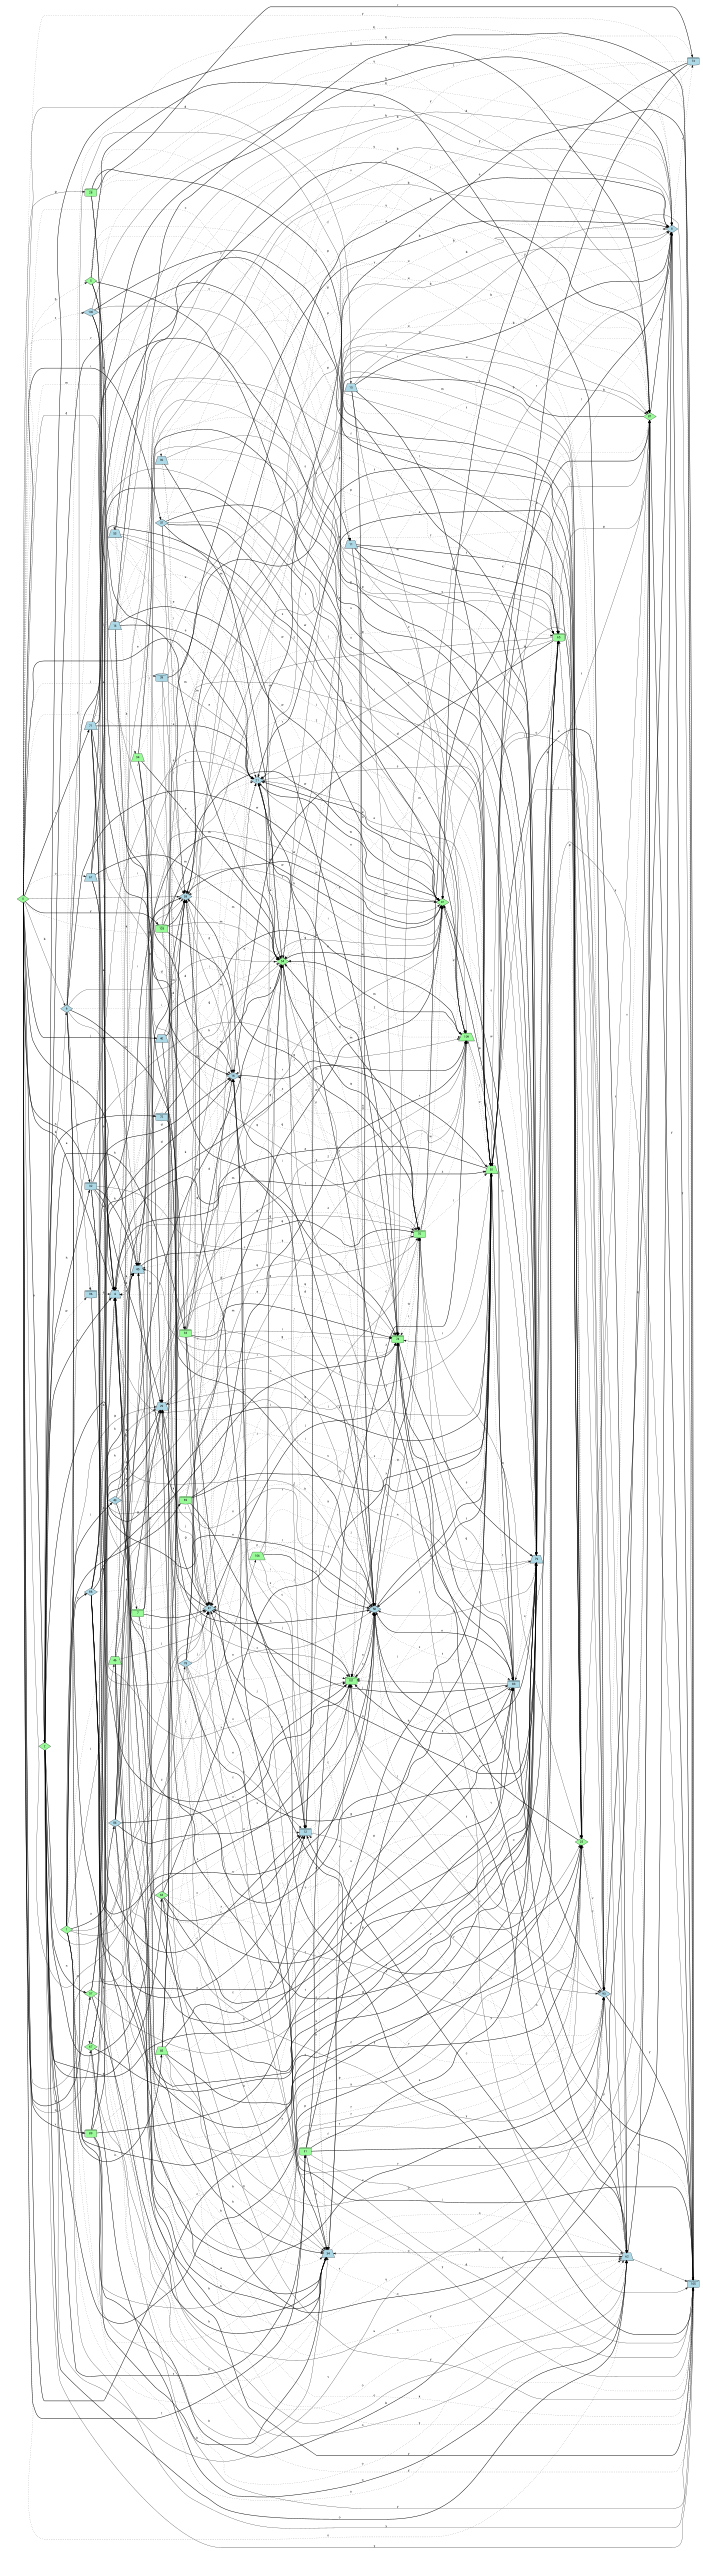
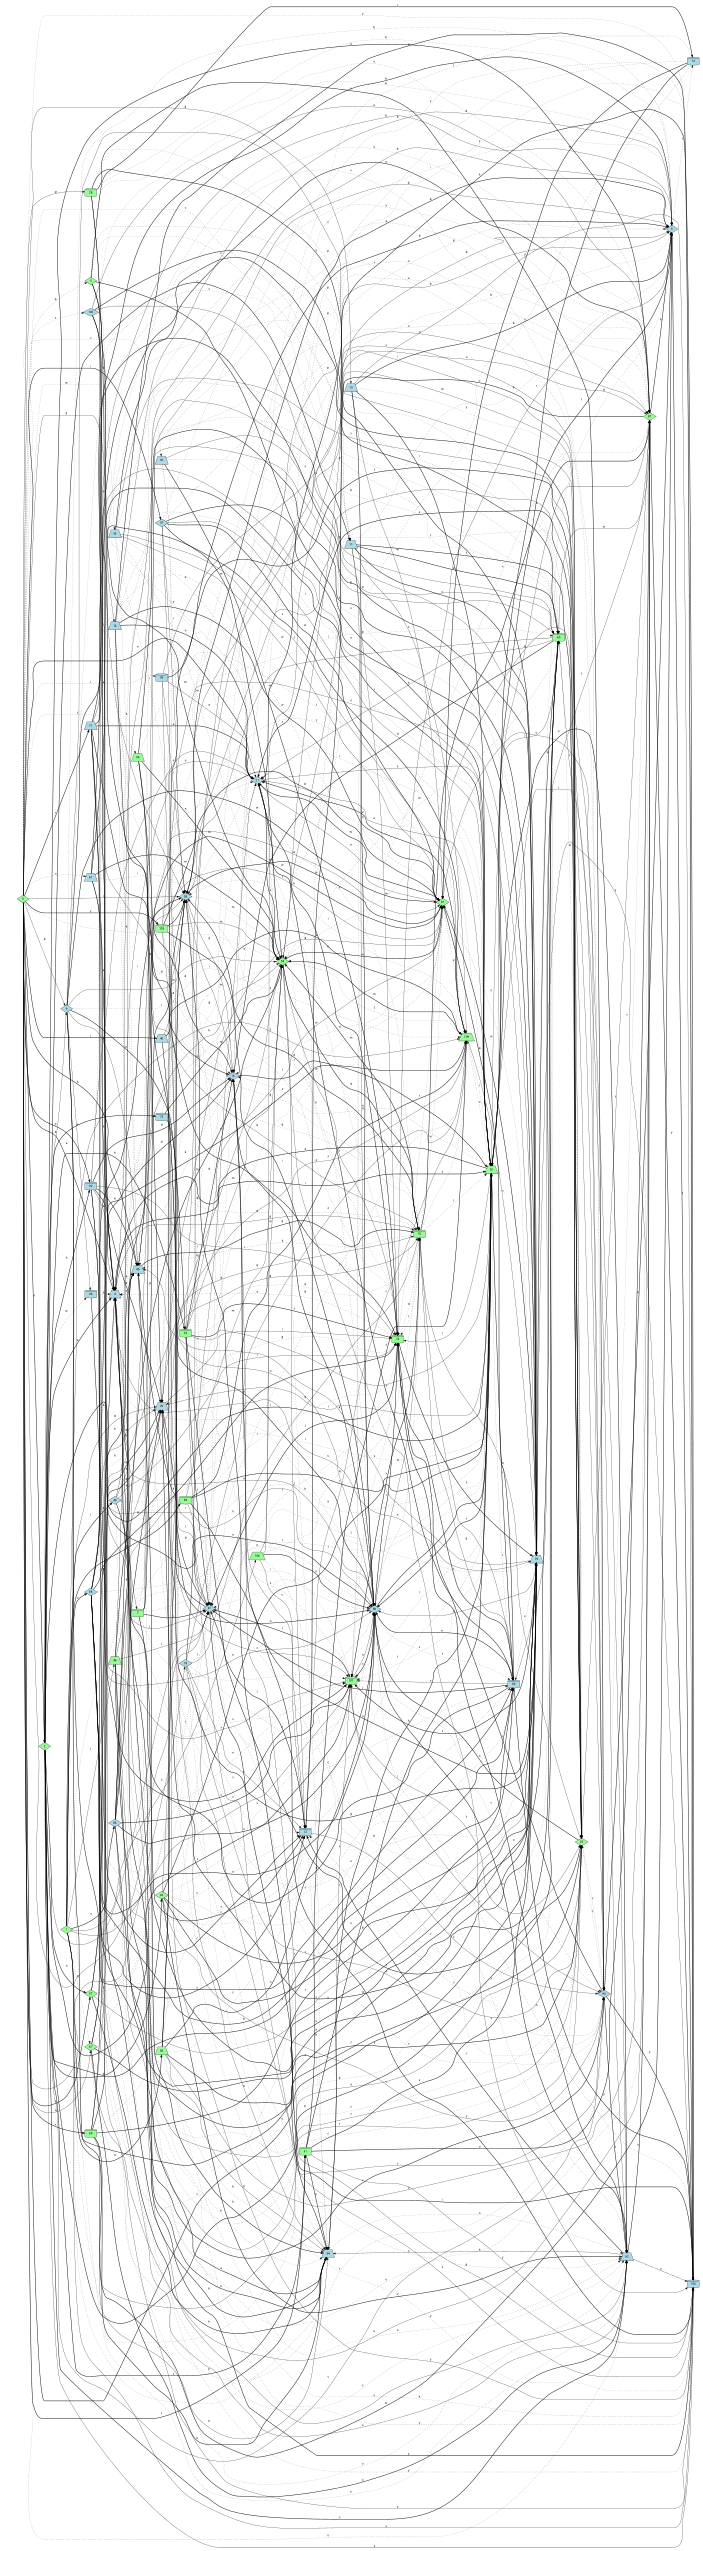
(239, 1268) -> none
(593, 1919) -> (593, 1919)
